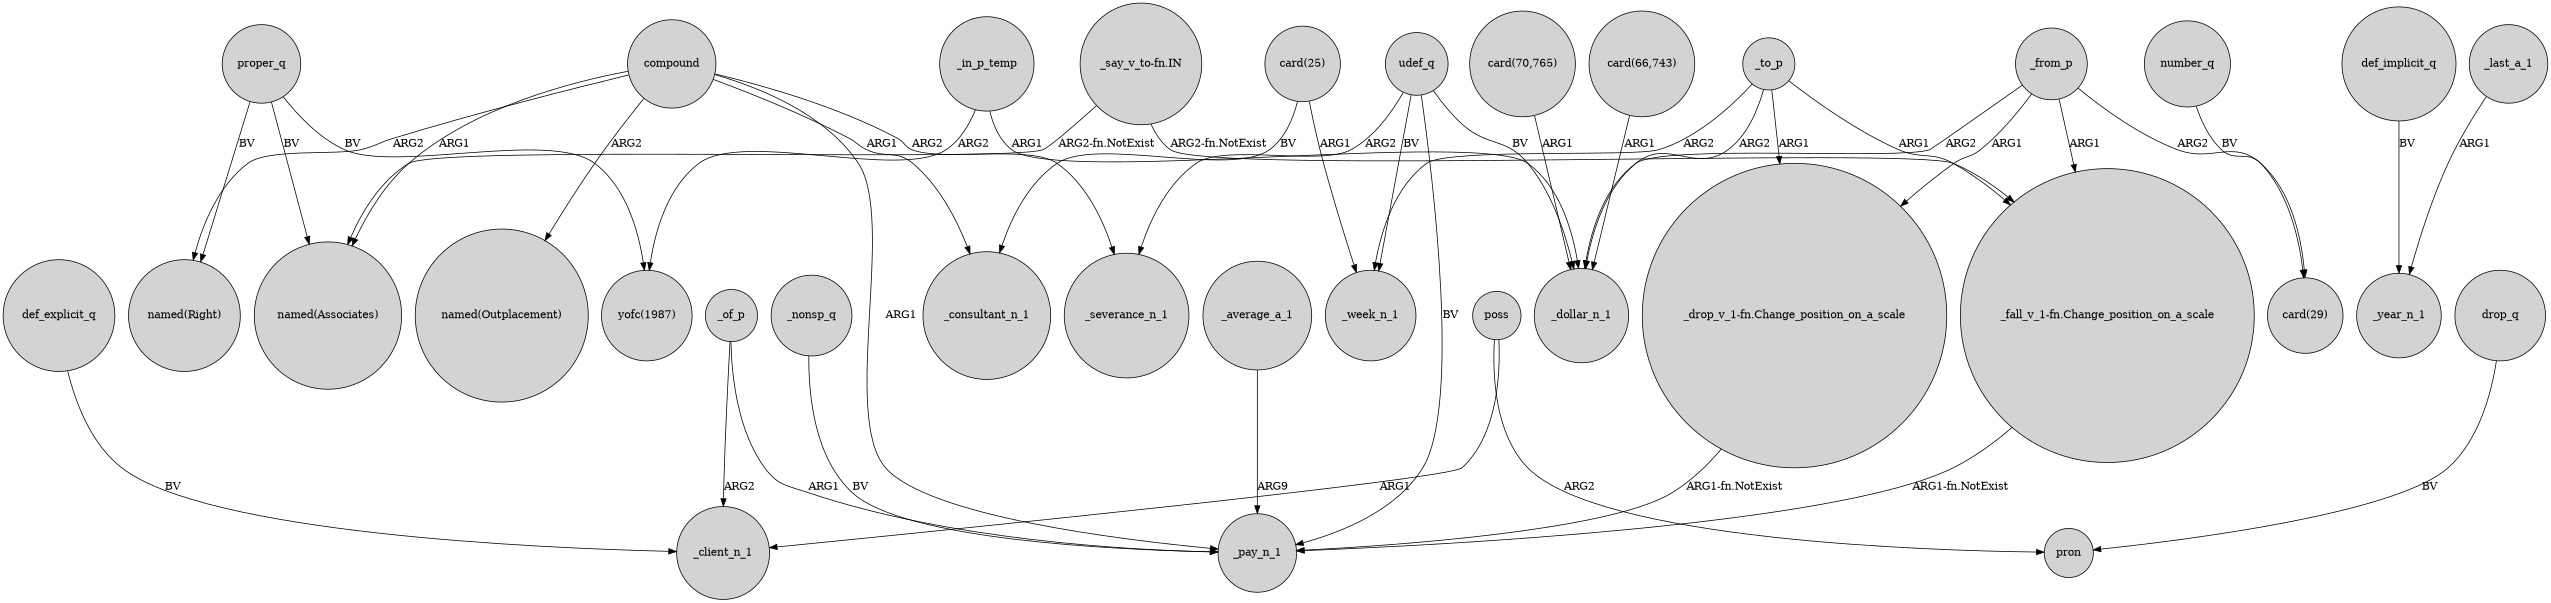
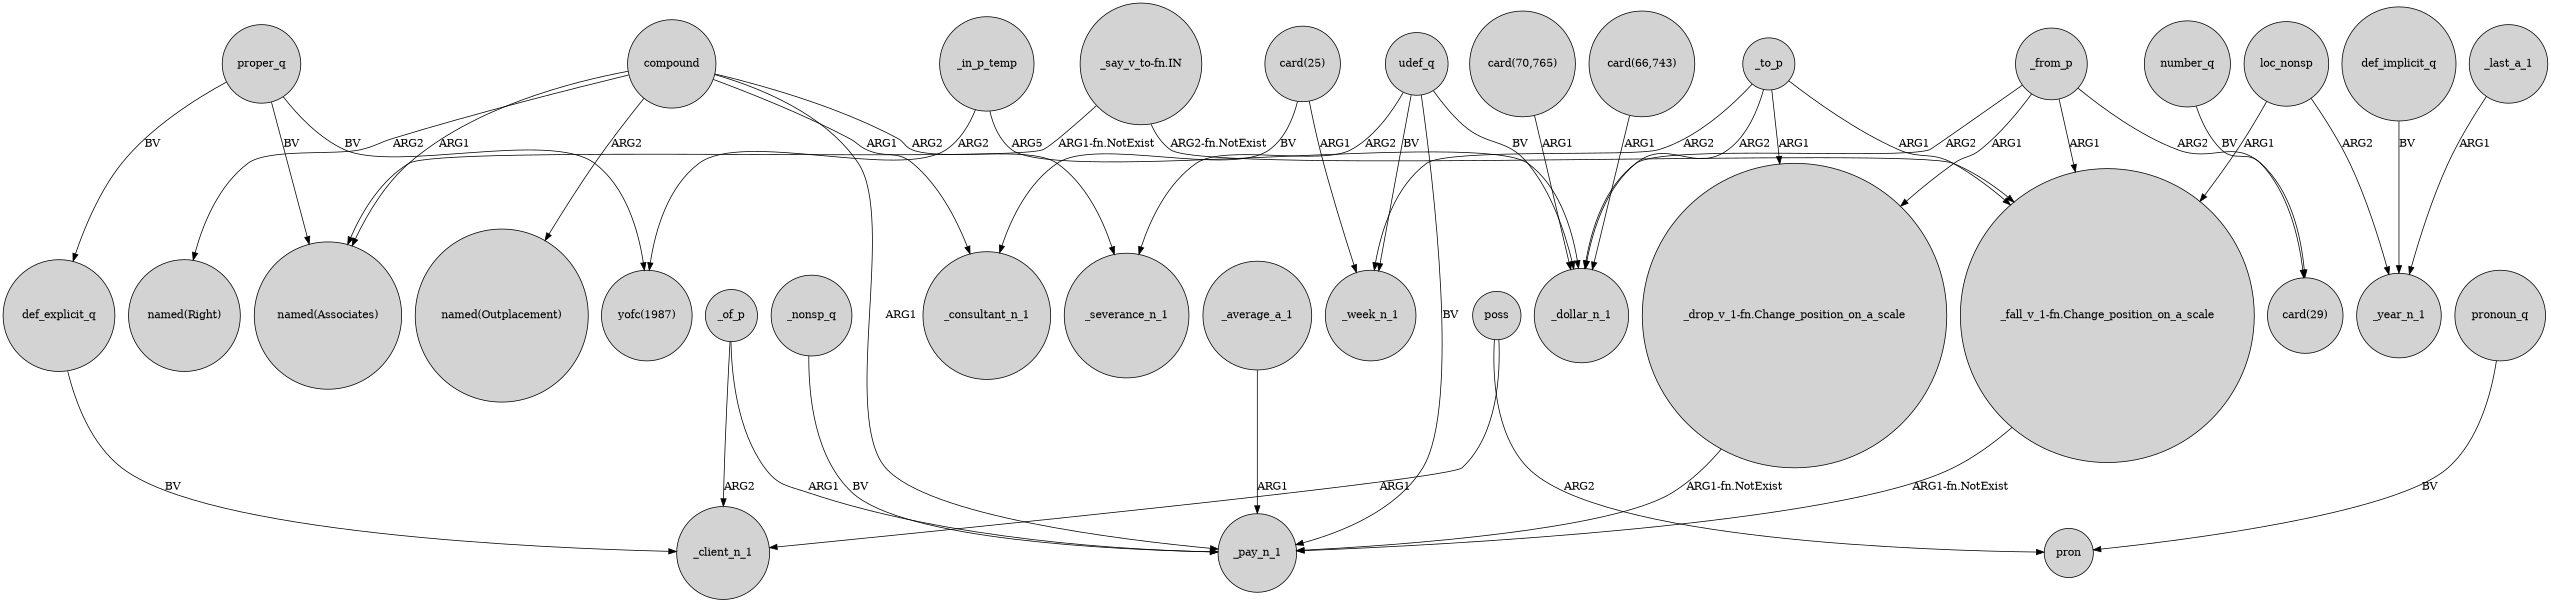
none -> (2286, 64)
(1027, 144) -> (1027, 144)
(1107, 144) -> (1107, 144)
(228, 174) -> (132, 152)
(2500, 316) -> (2500, 316)
(1273, 487) -> (1273, 487)
